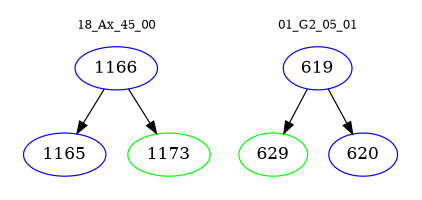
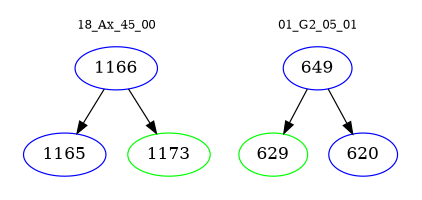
(318, 68) -> (318, 68)
